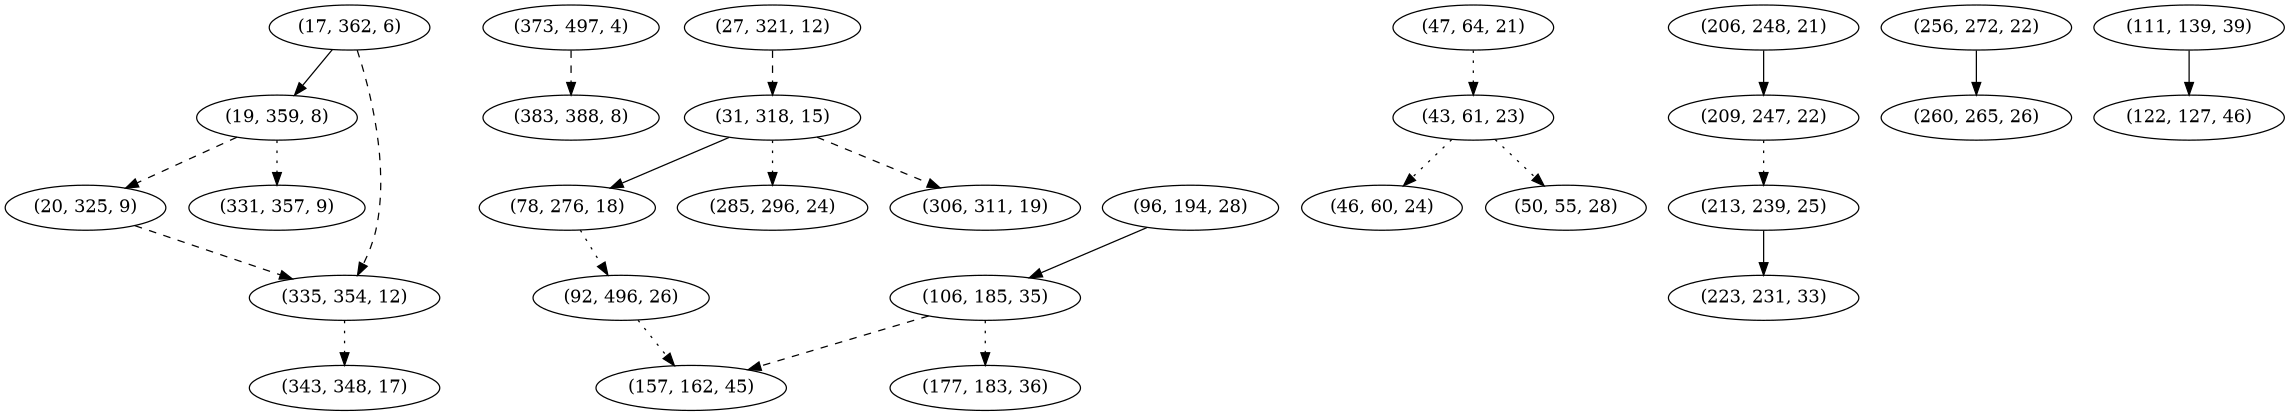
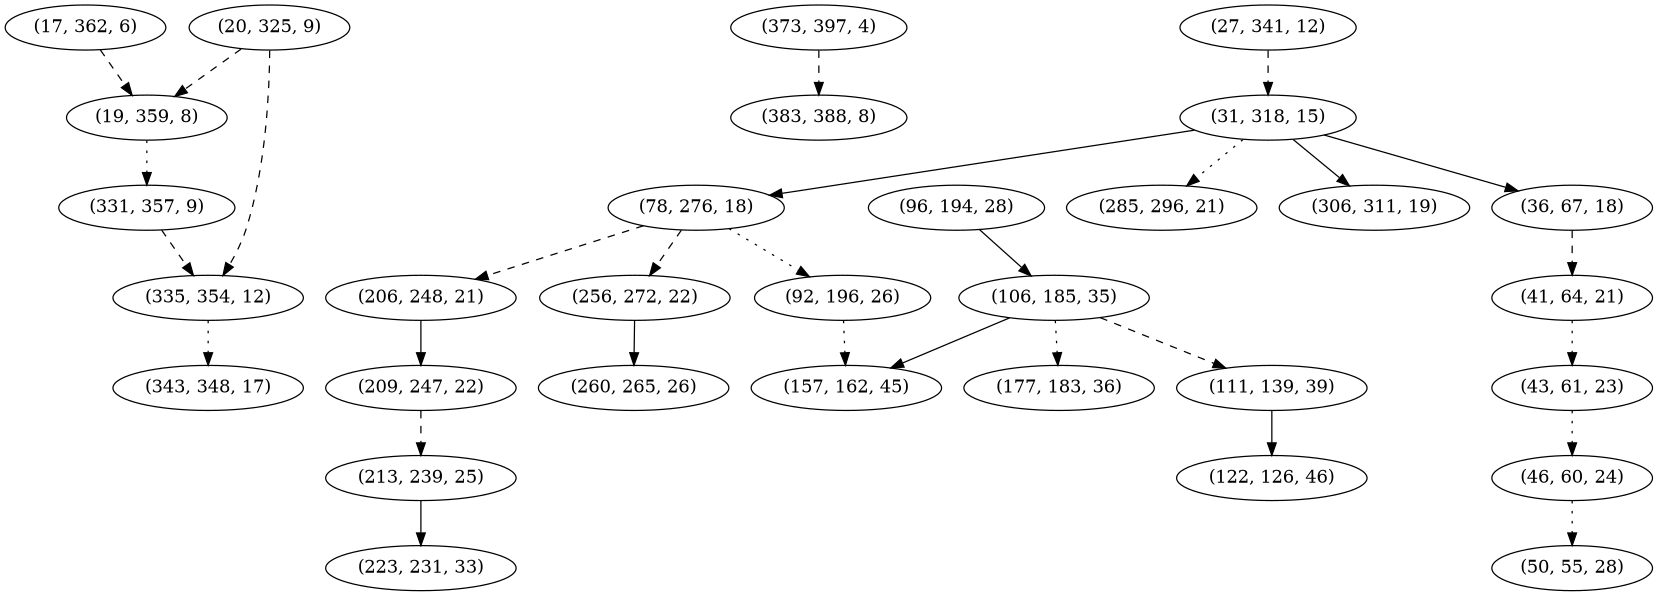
(571, 28) -> (819, 28)
(773, 28) -> (1268, 28)
(1473, 28) -> (1572, 298)
(318, 67) -> (113, 67)
(2189, 118) -> (1272, 478)
(380, 157) -> (174, 248)
(1764, 157) -> (421, 427)
(1515, 158) -> (1572, 517)
(187, 160) -> (213, 69)
(873, 160) -> (1316, 159)
(773, 208) -> (1162, 208)
none -> (1572, 208)
none -> (669, 248)
none -> (566, 251)
(621, 298) -> (843, 298)
(845, 341) -> (956, 340)
none -> (1157, 341)
